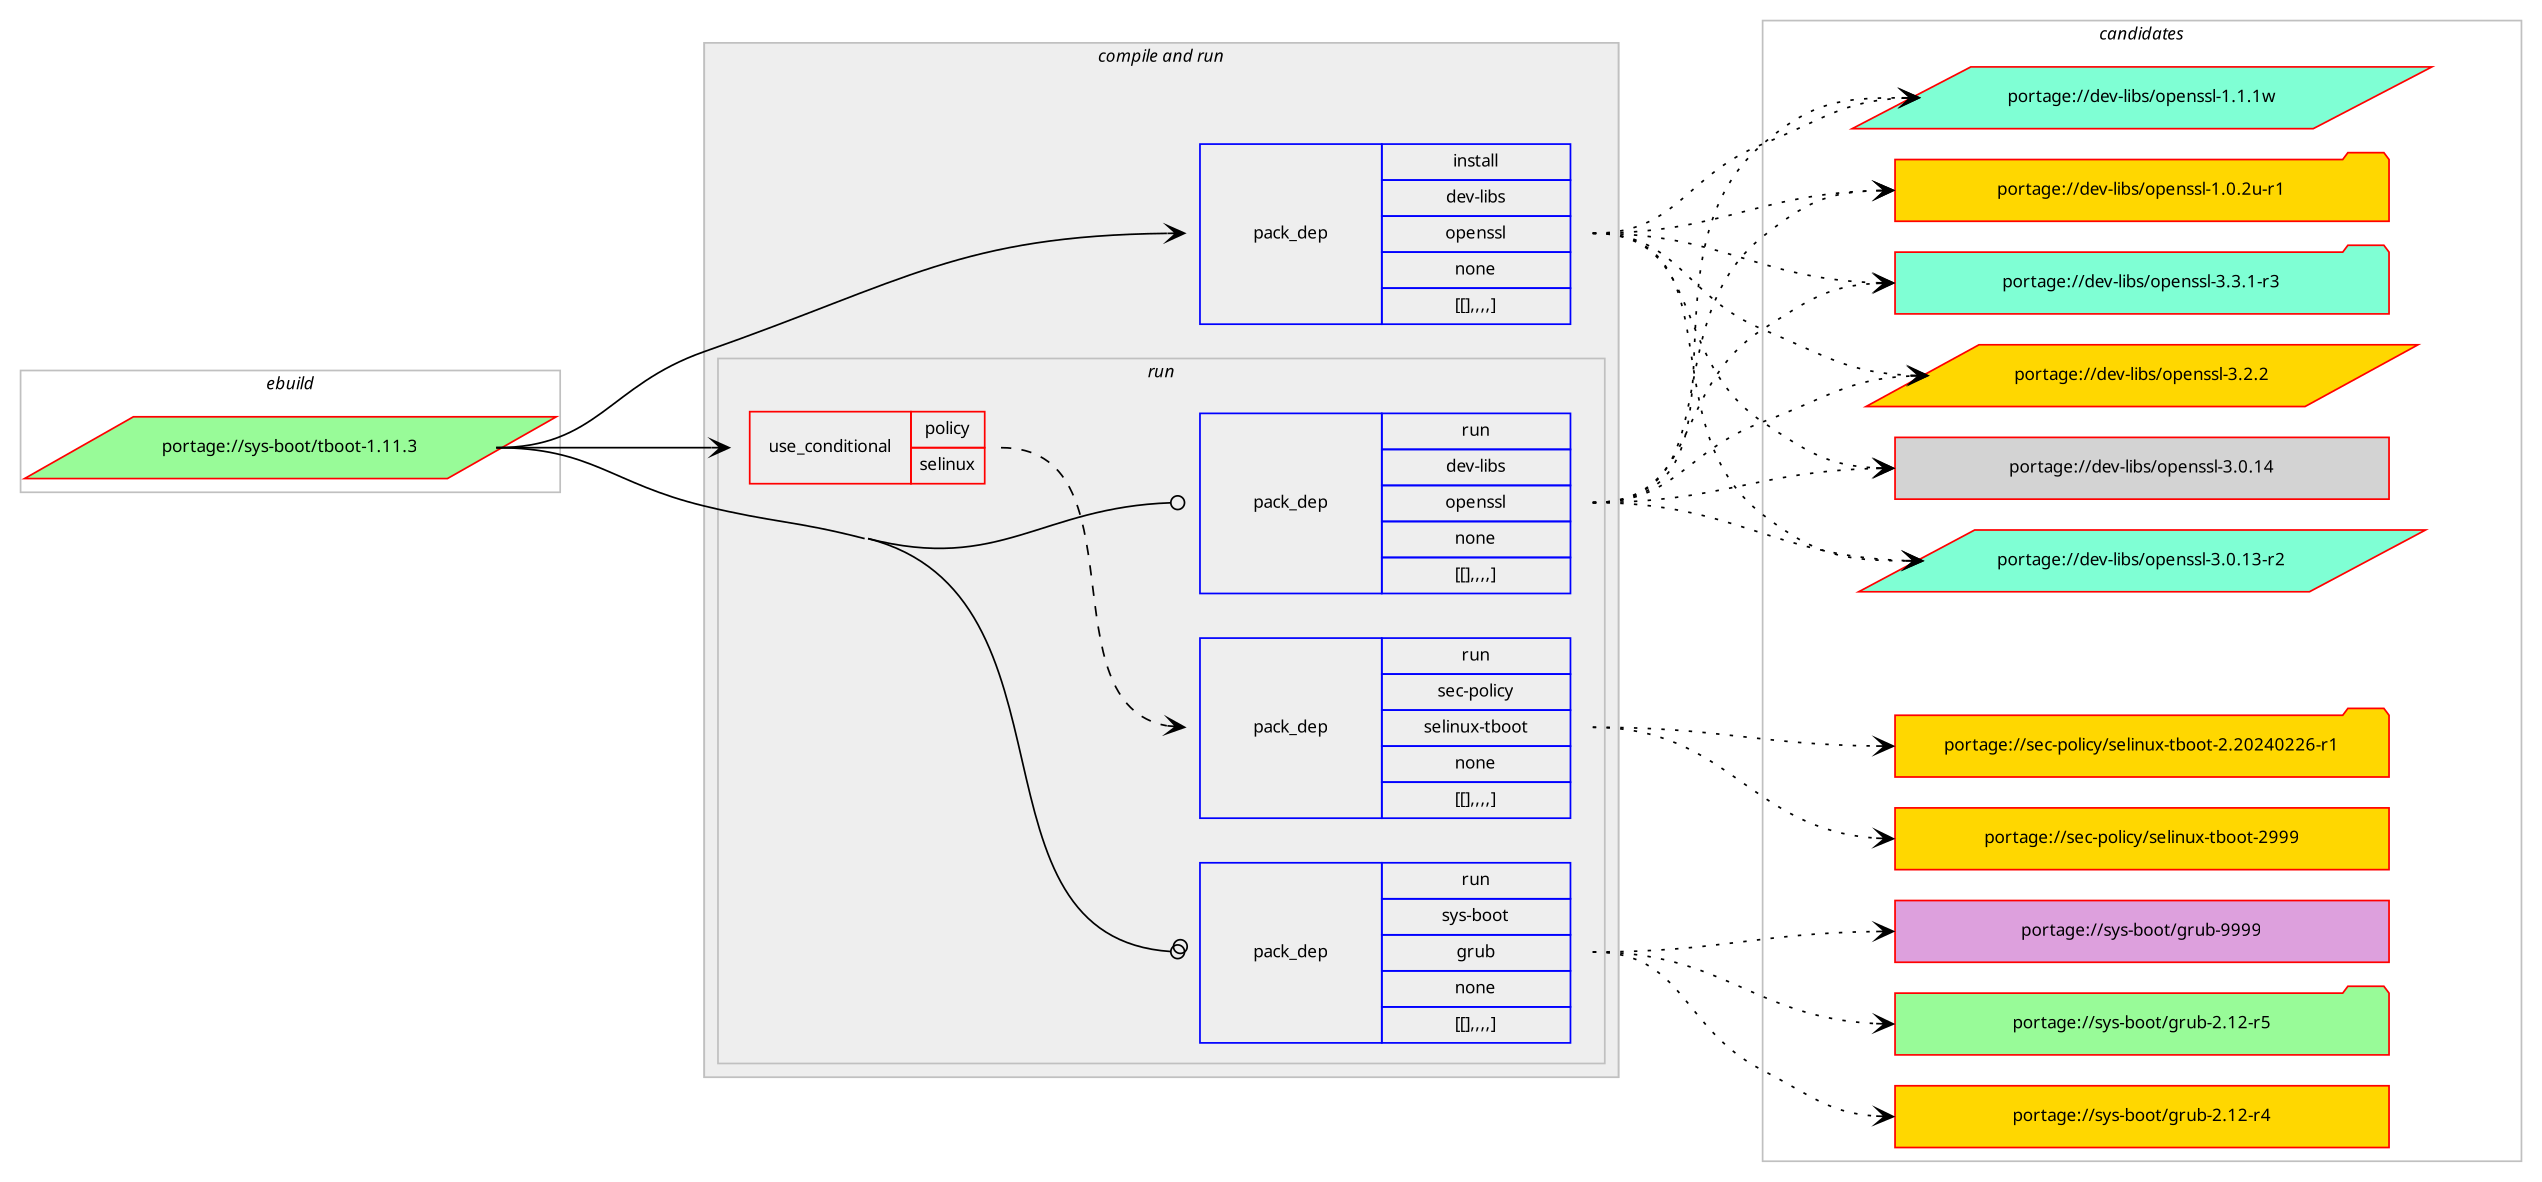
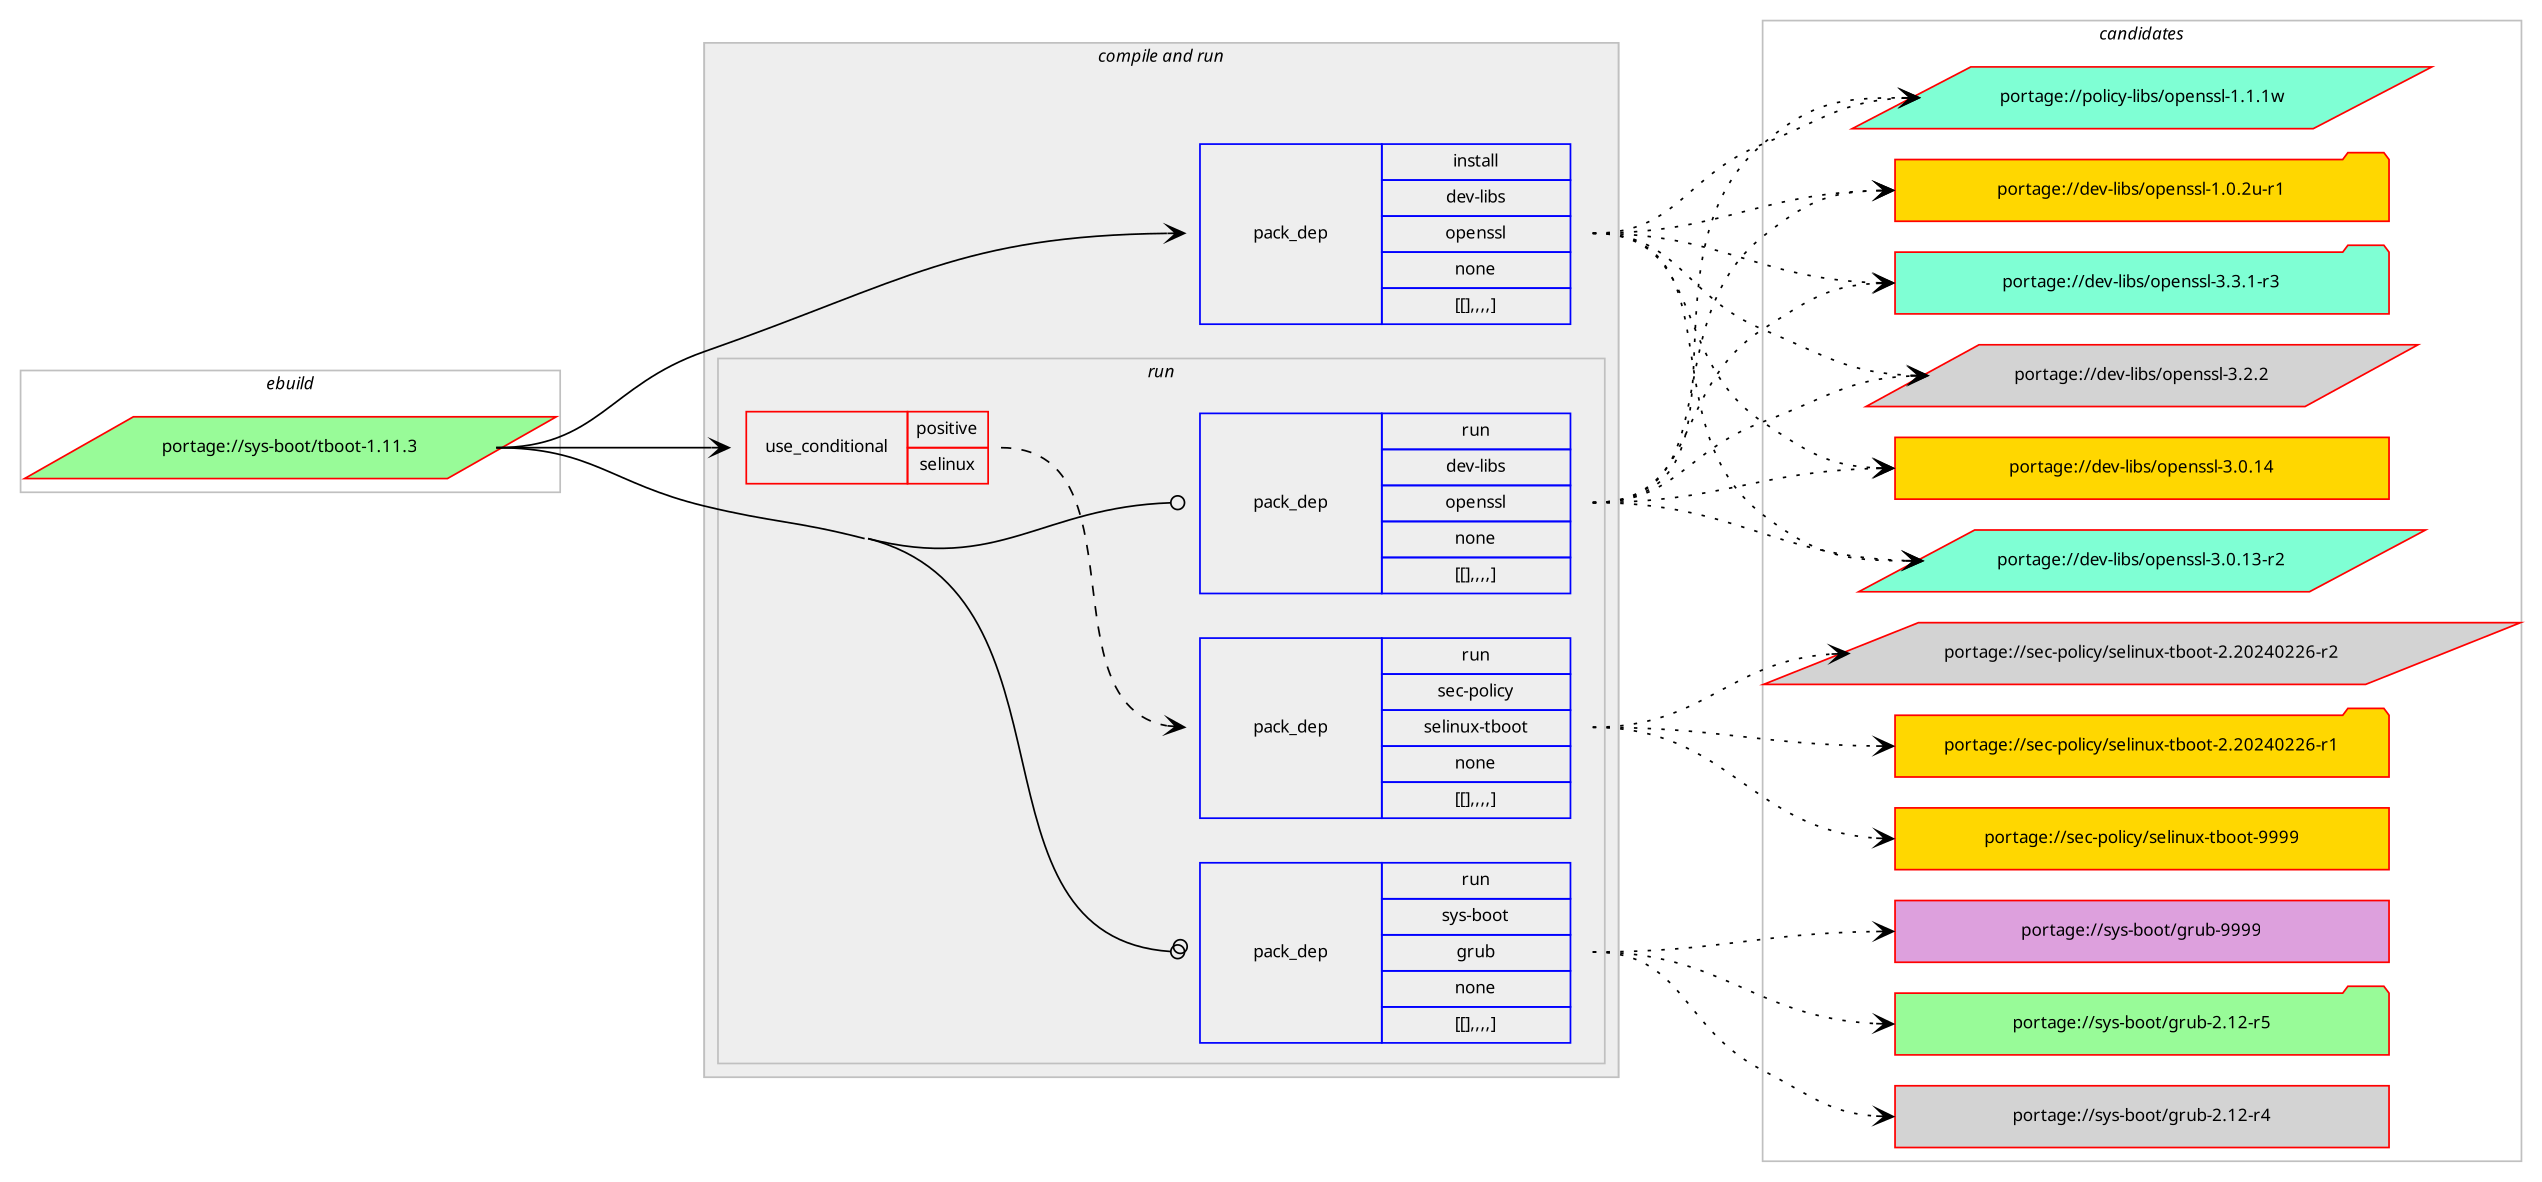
(2142, 98) -> (2142, 98)
(2142, 376) -> (2142, 376)
(948, 429) -> (948, 429)
(2142, 468) -> (2142, 468)
none -> (2142, 654)
(2142, 839) -> (2142, 839)
(2142, 1117) -> (2142, 1117)
